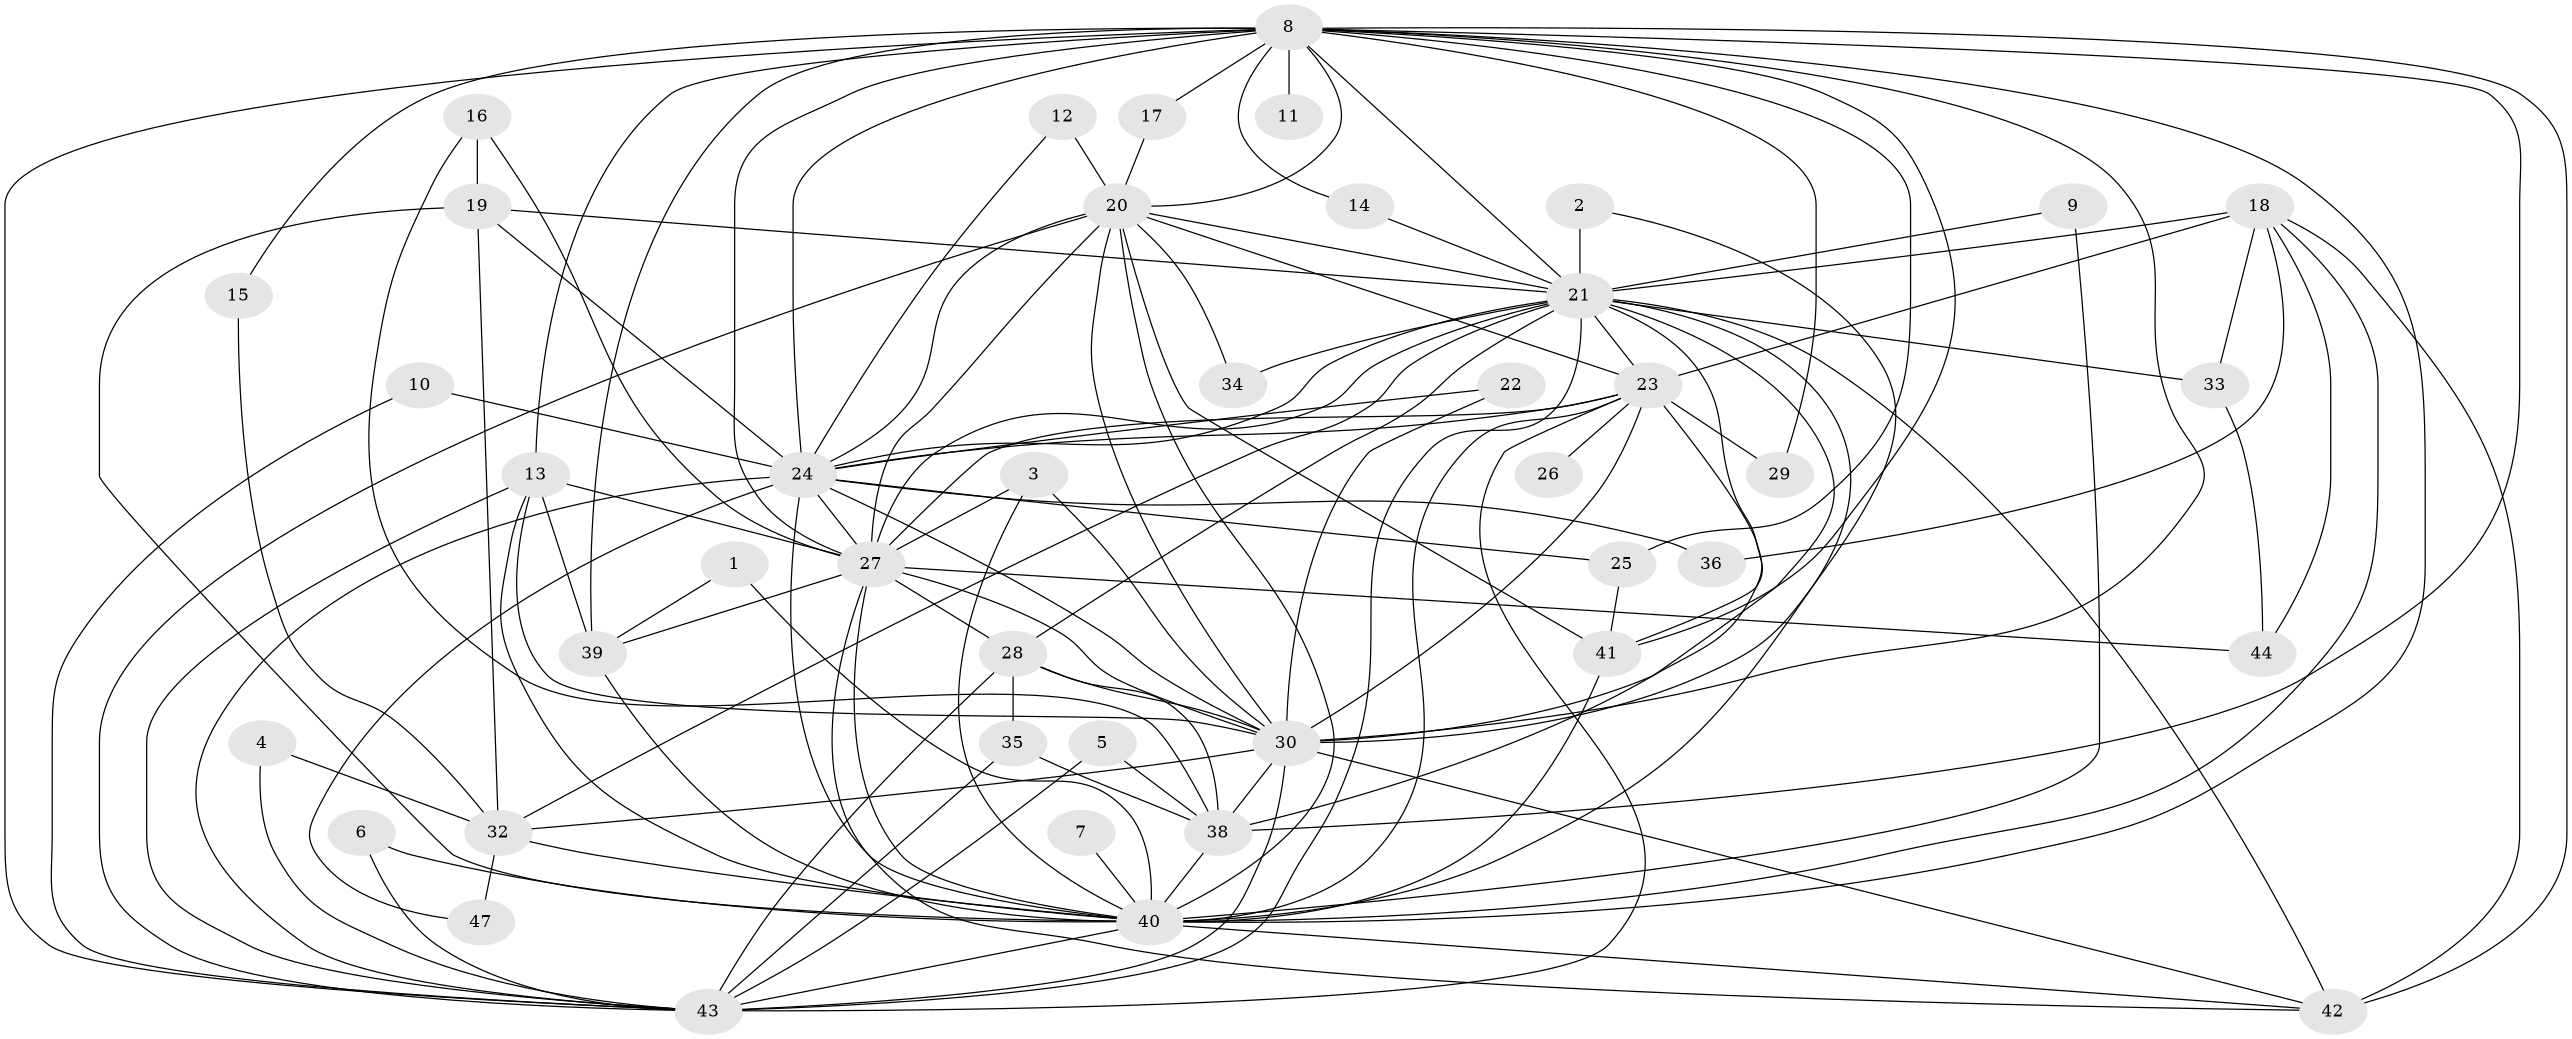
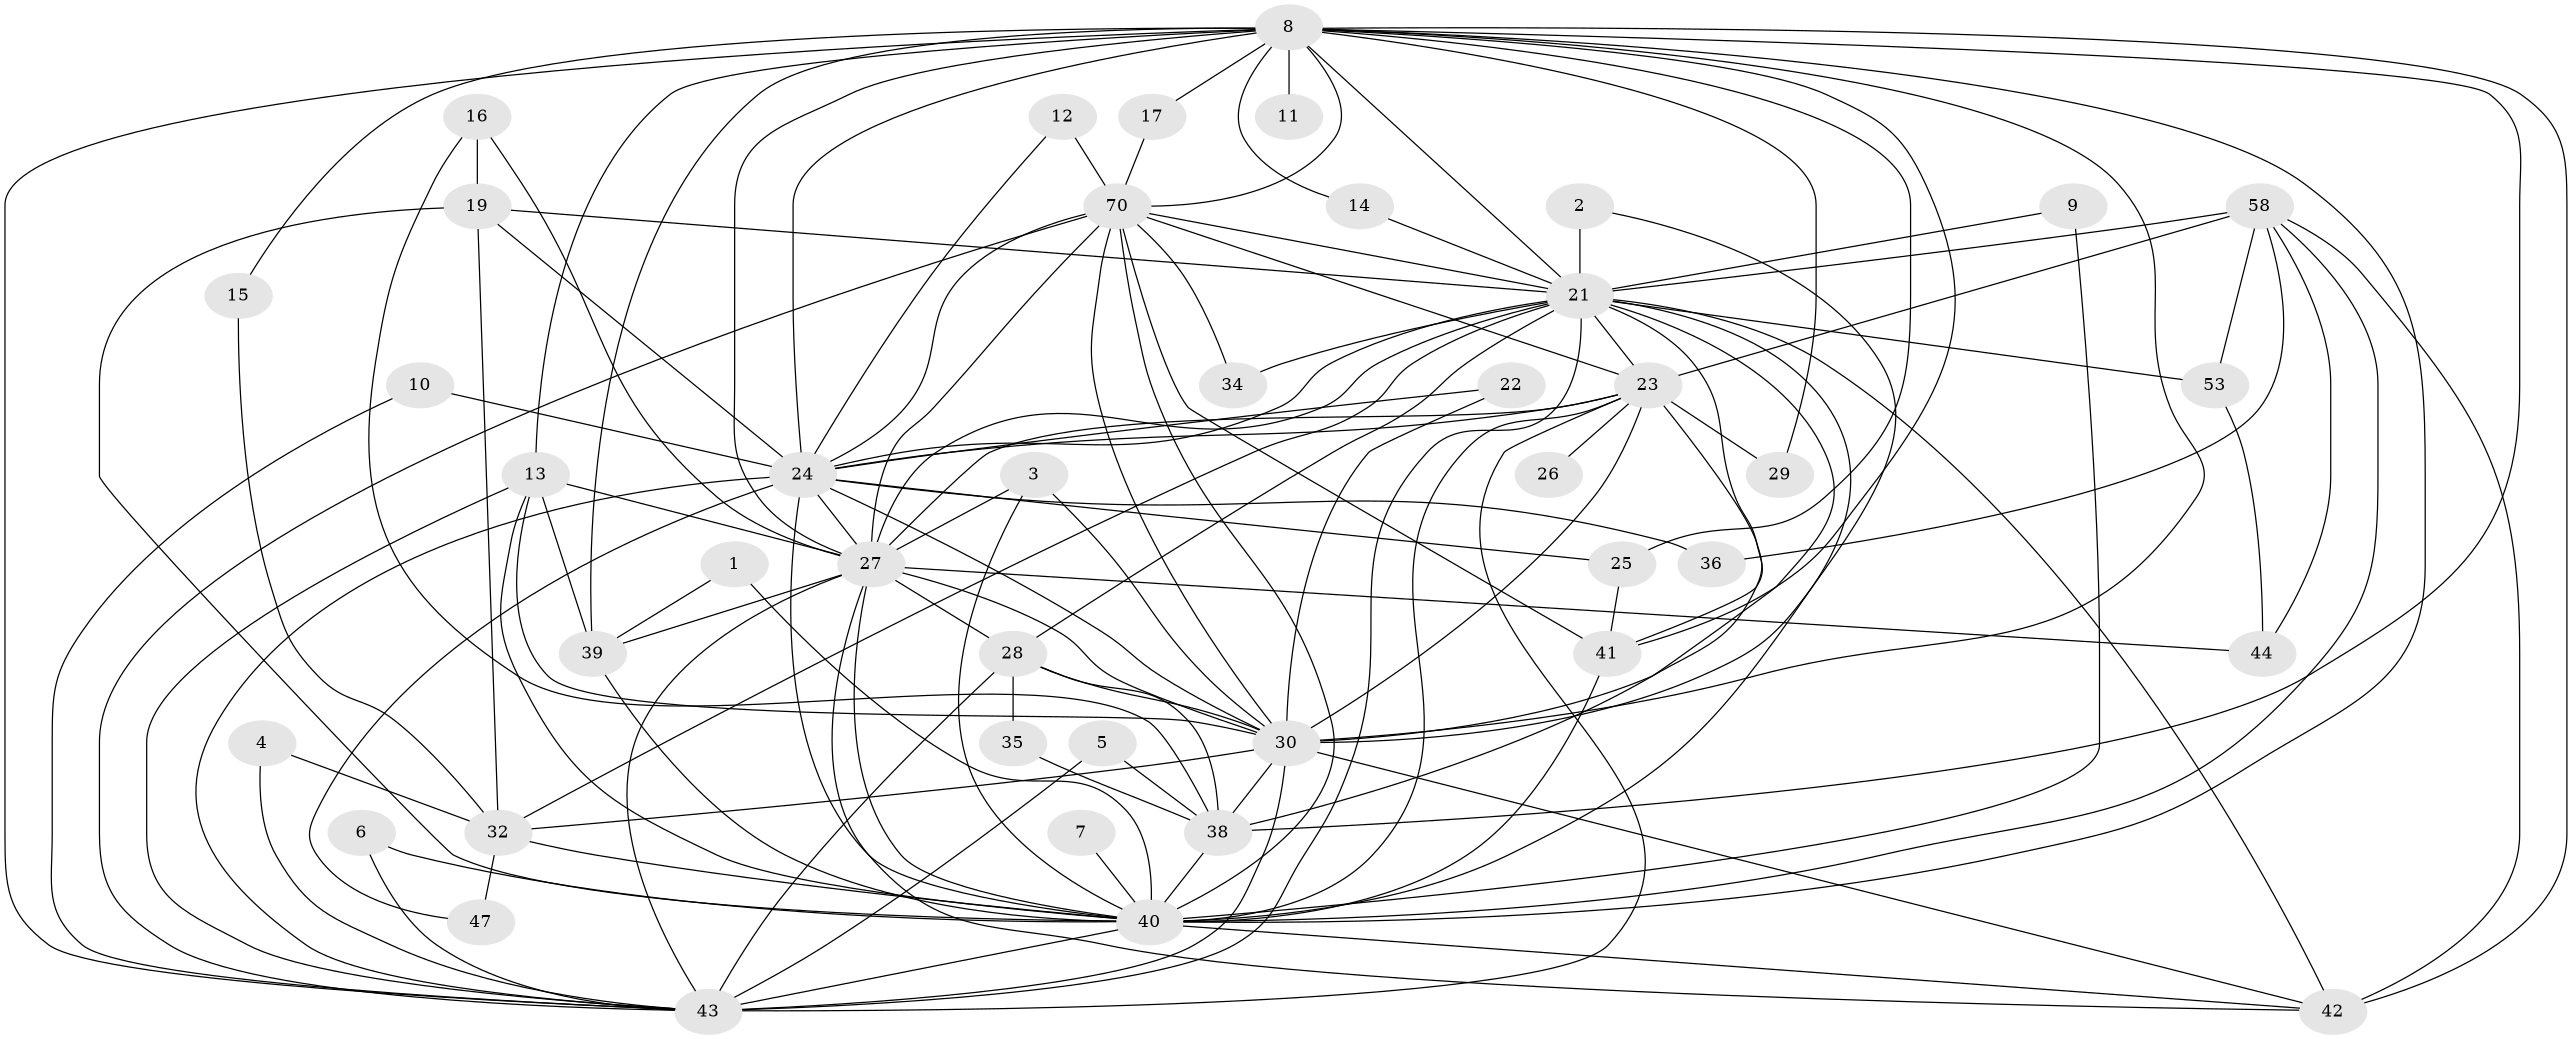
(1118, 206) -> (1118, 206)
(2260, 206) -> (2260, 206)
(2215, 385) -> (2215, 385)
(868, 872) -> (638, 738)
